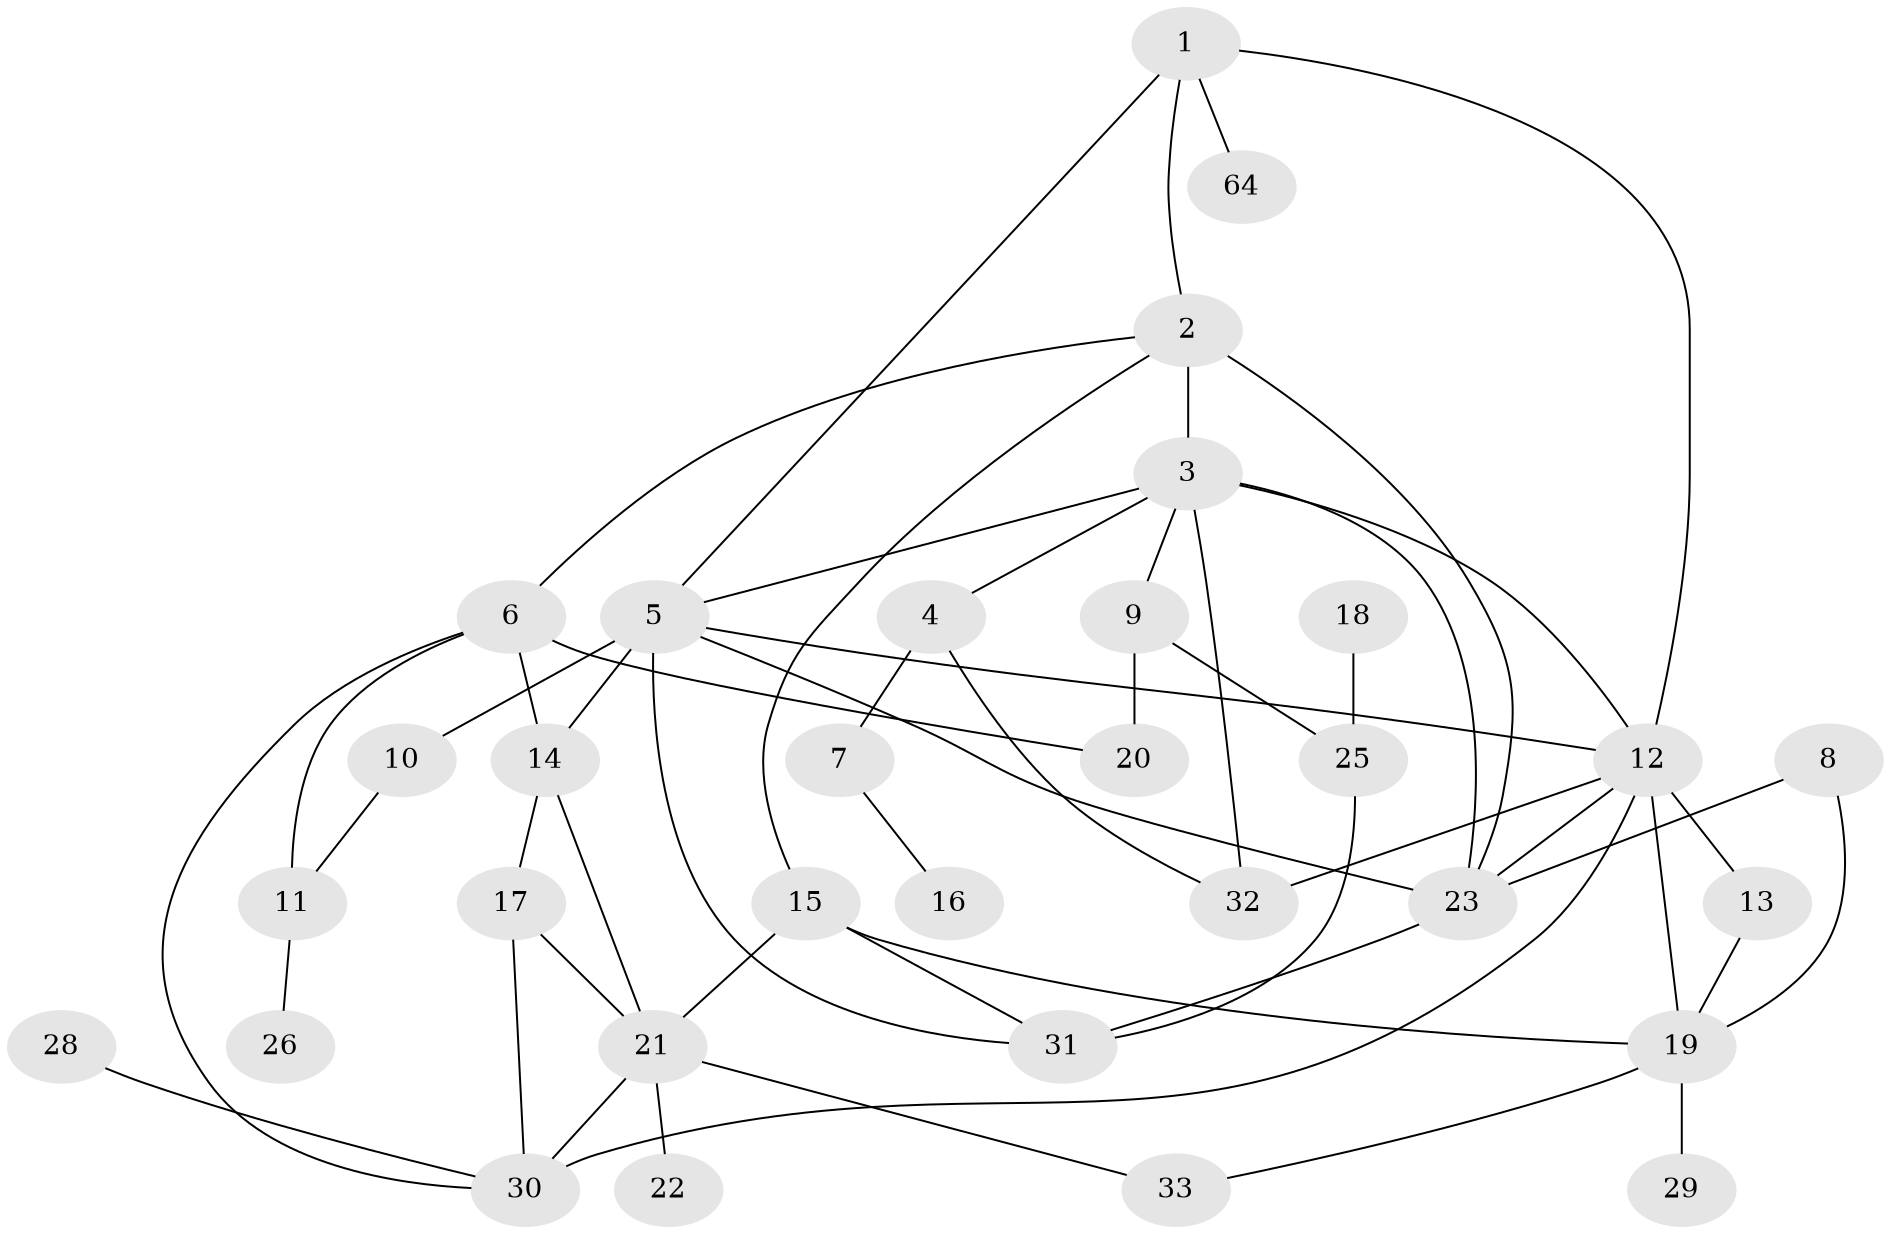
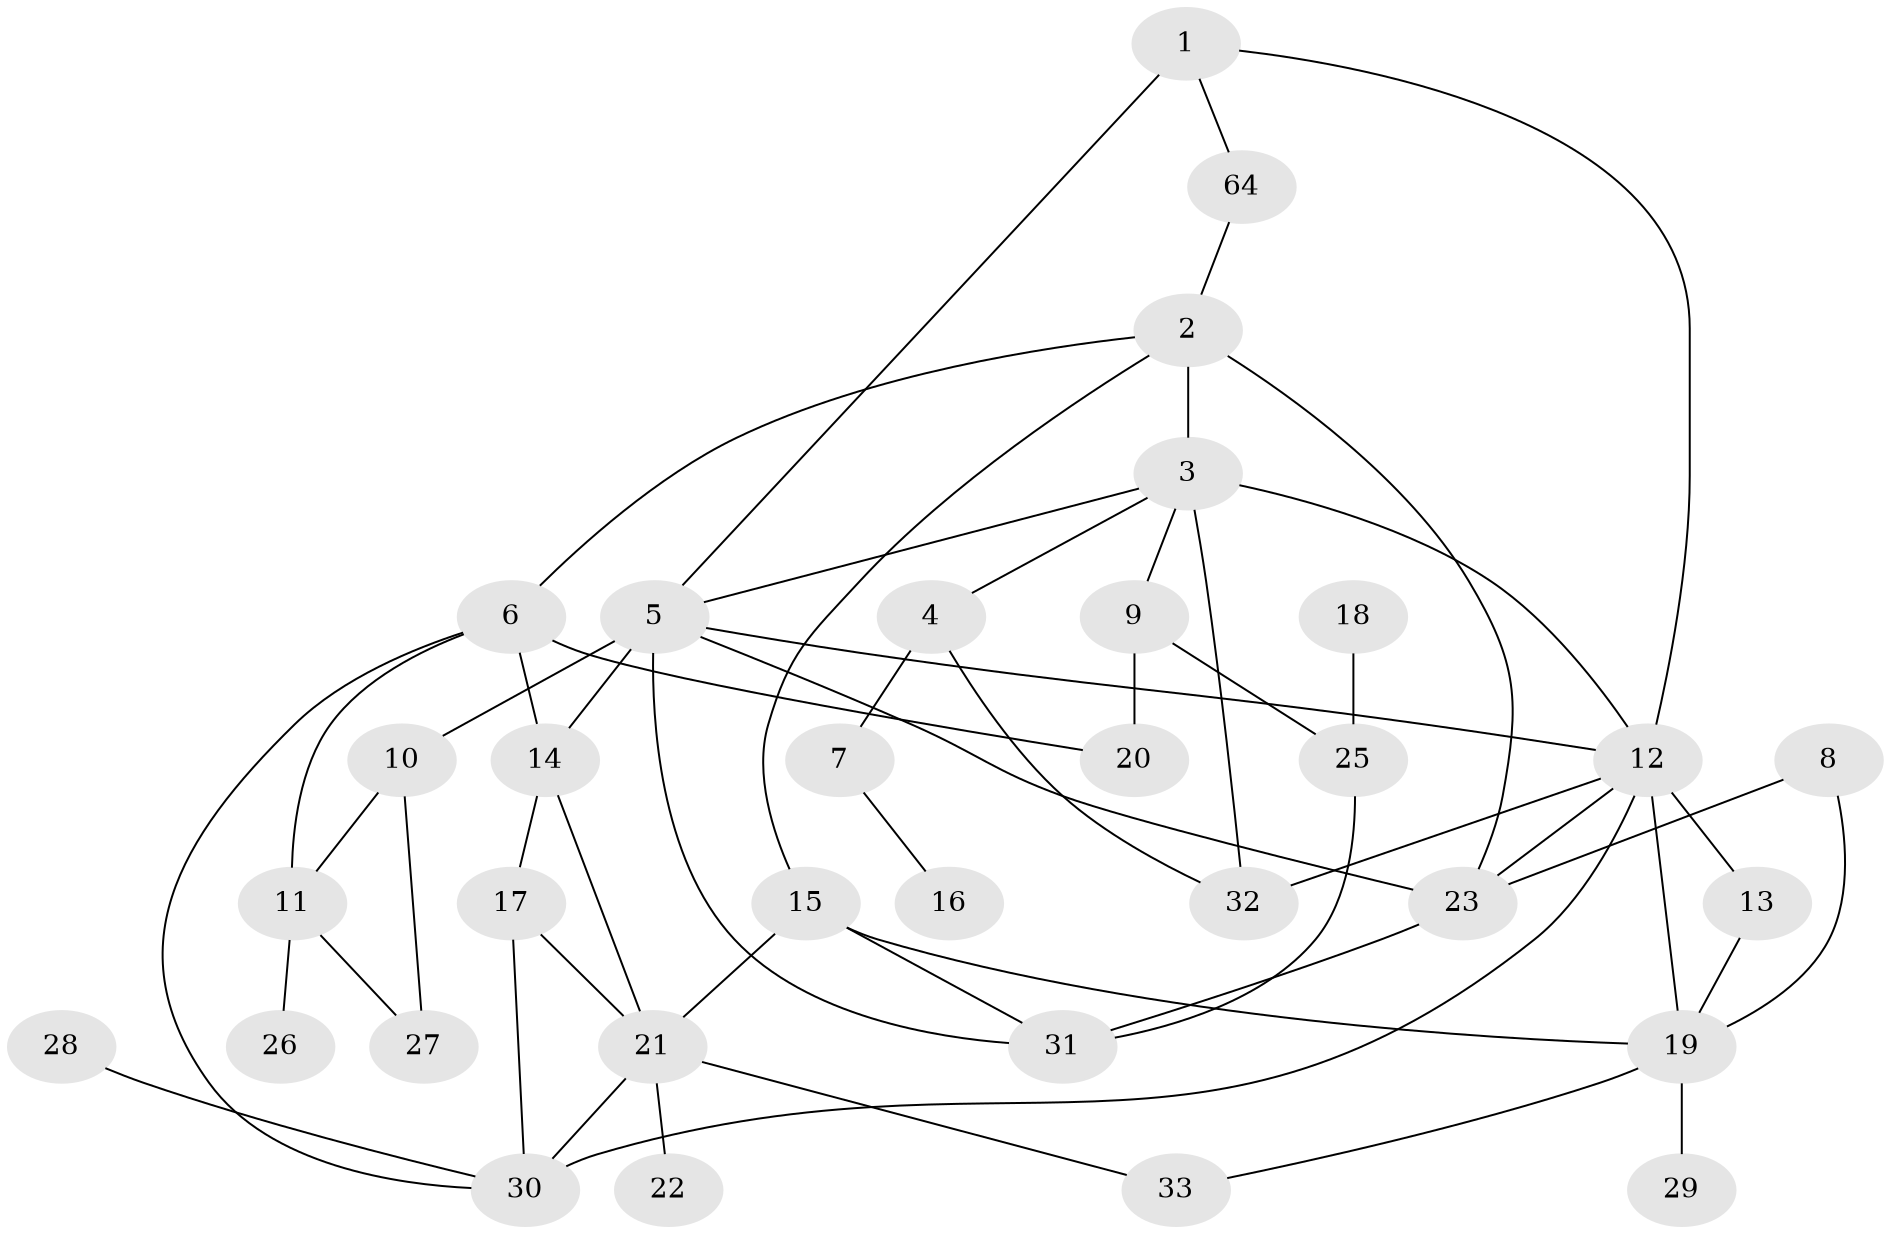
(1168, 187) -> (1215, 258)
(1446, 617) -> none
none -> (424, 1047)
